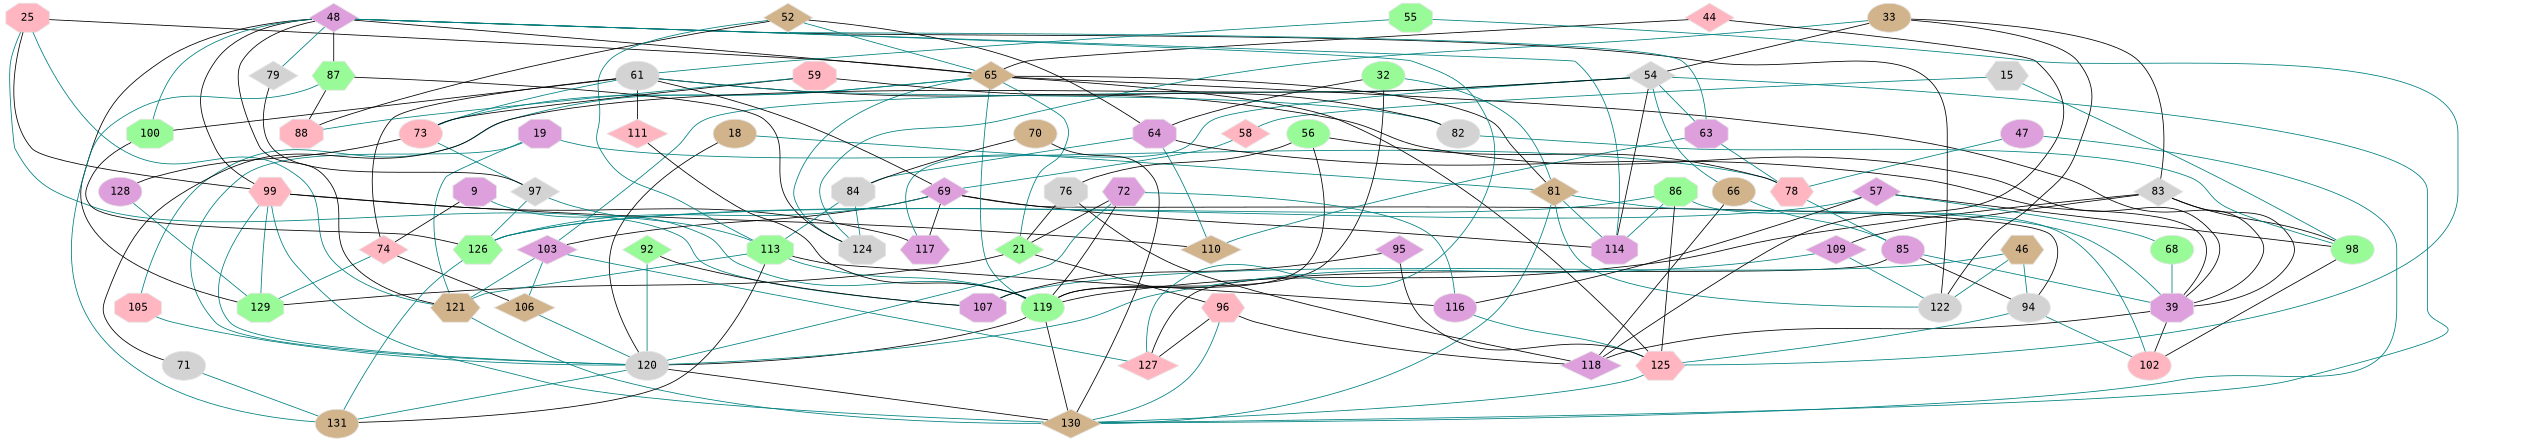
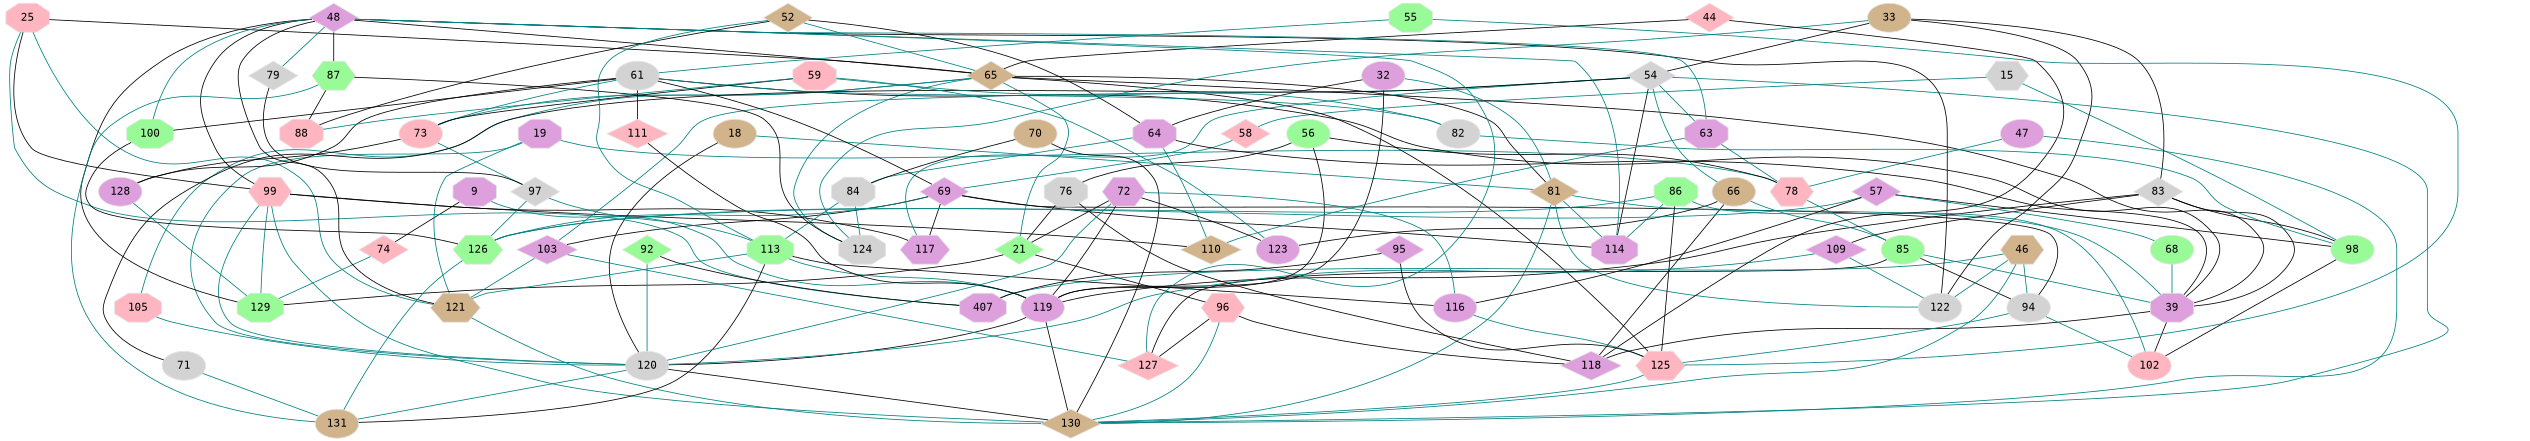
(1383, 76) -> (1383, 76)
(1140, 94) -> (1140, 94)
(425, 107) -> (382, 113)
(981, 191) -> none
none -> (1278, 250)
(1903, 250) -> (1903, 250)
(525, 308) -> none
(983, 308) -> (983, 308)
(1043, 308) -> (1043, 308)
none -> (1600, 392)
